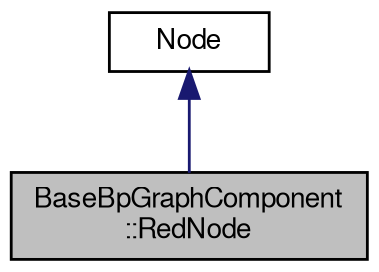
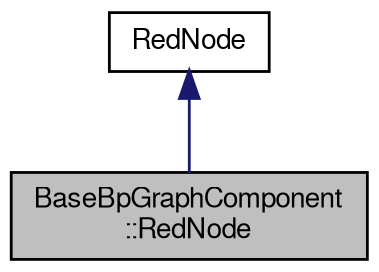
(189, 42) -> (189, 42)
